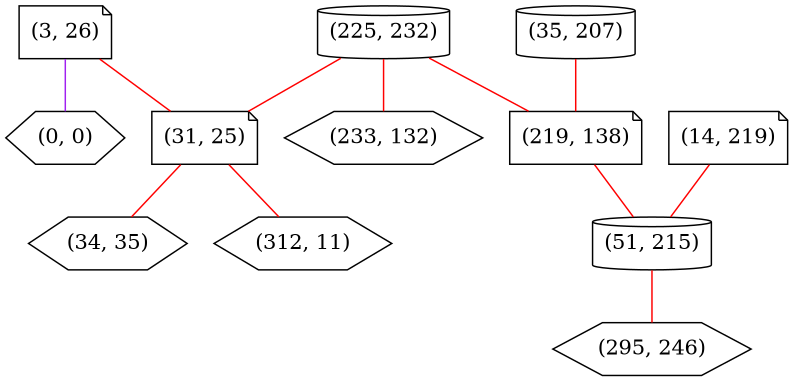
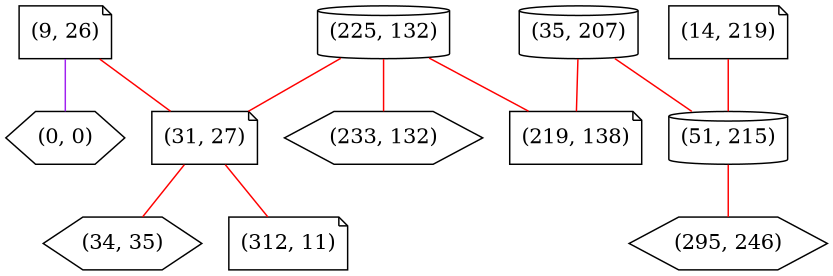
(65, 32) -> (65, 32)
(384, 32) -> (384, 32)
(205, 138) -> (205, 138)
(614, 191) -> (653, 85)
(303, 243) -> (288, 243)
